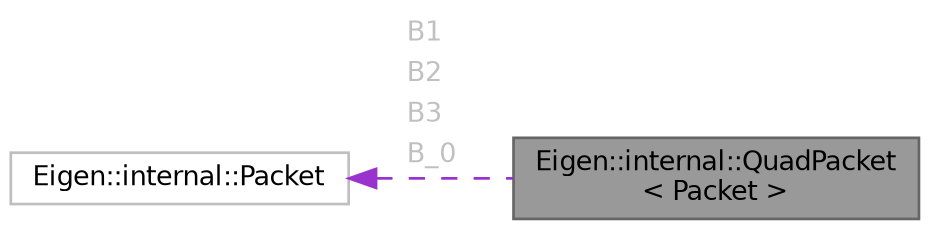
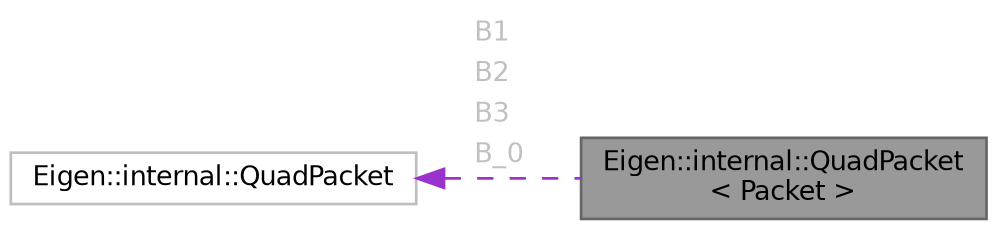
(180, 178) -> (214, 178)
